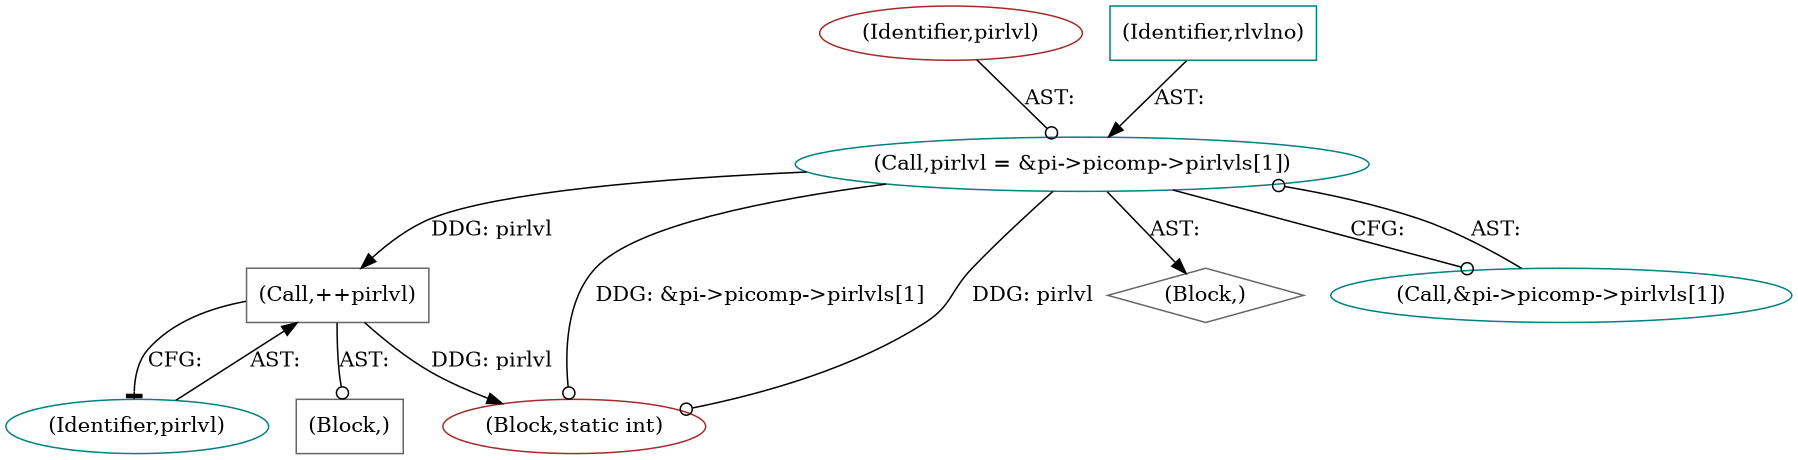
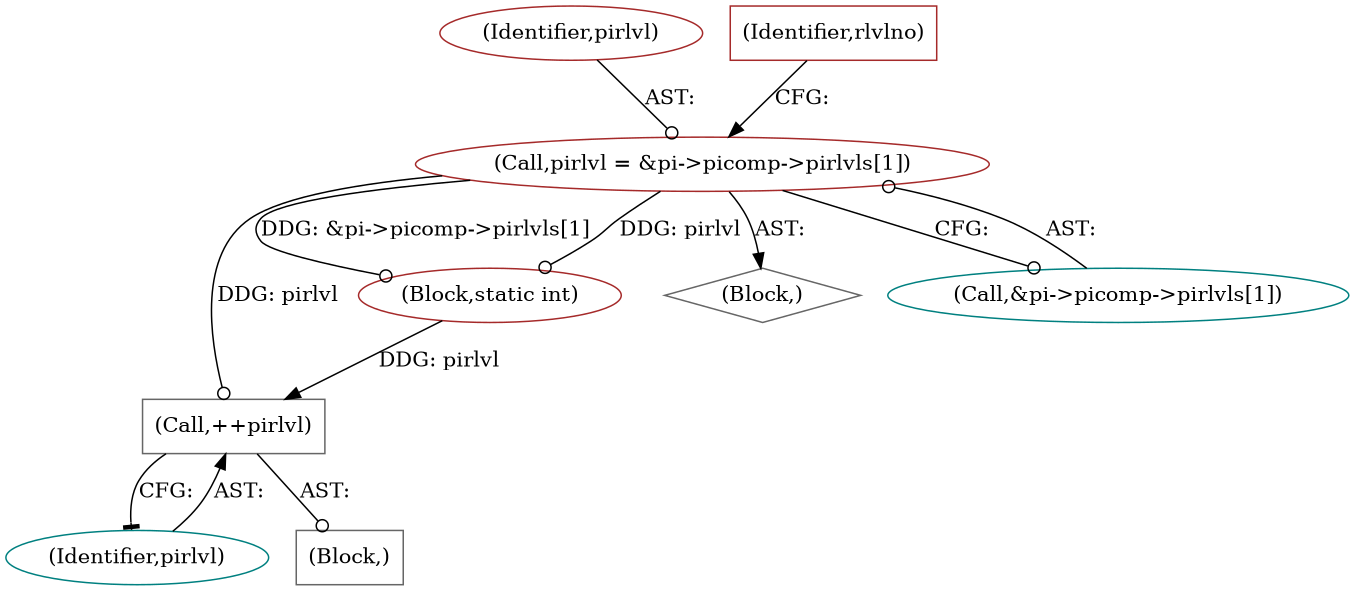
(1213, 33) -> (833, 33)
(1183, 99) -> (806, 99)
(1082, 164) -> (702, 164)
(582, 189) -> (249, 219)
(422, 367) -> (371, 356)
